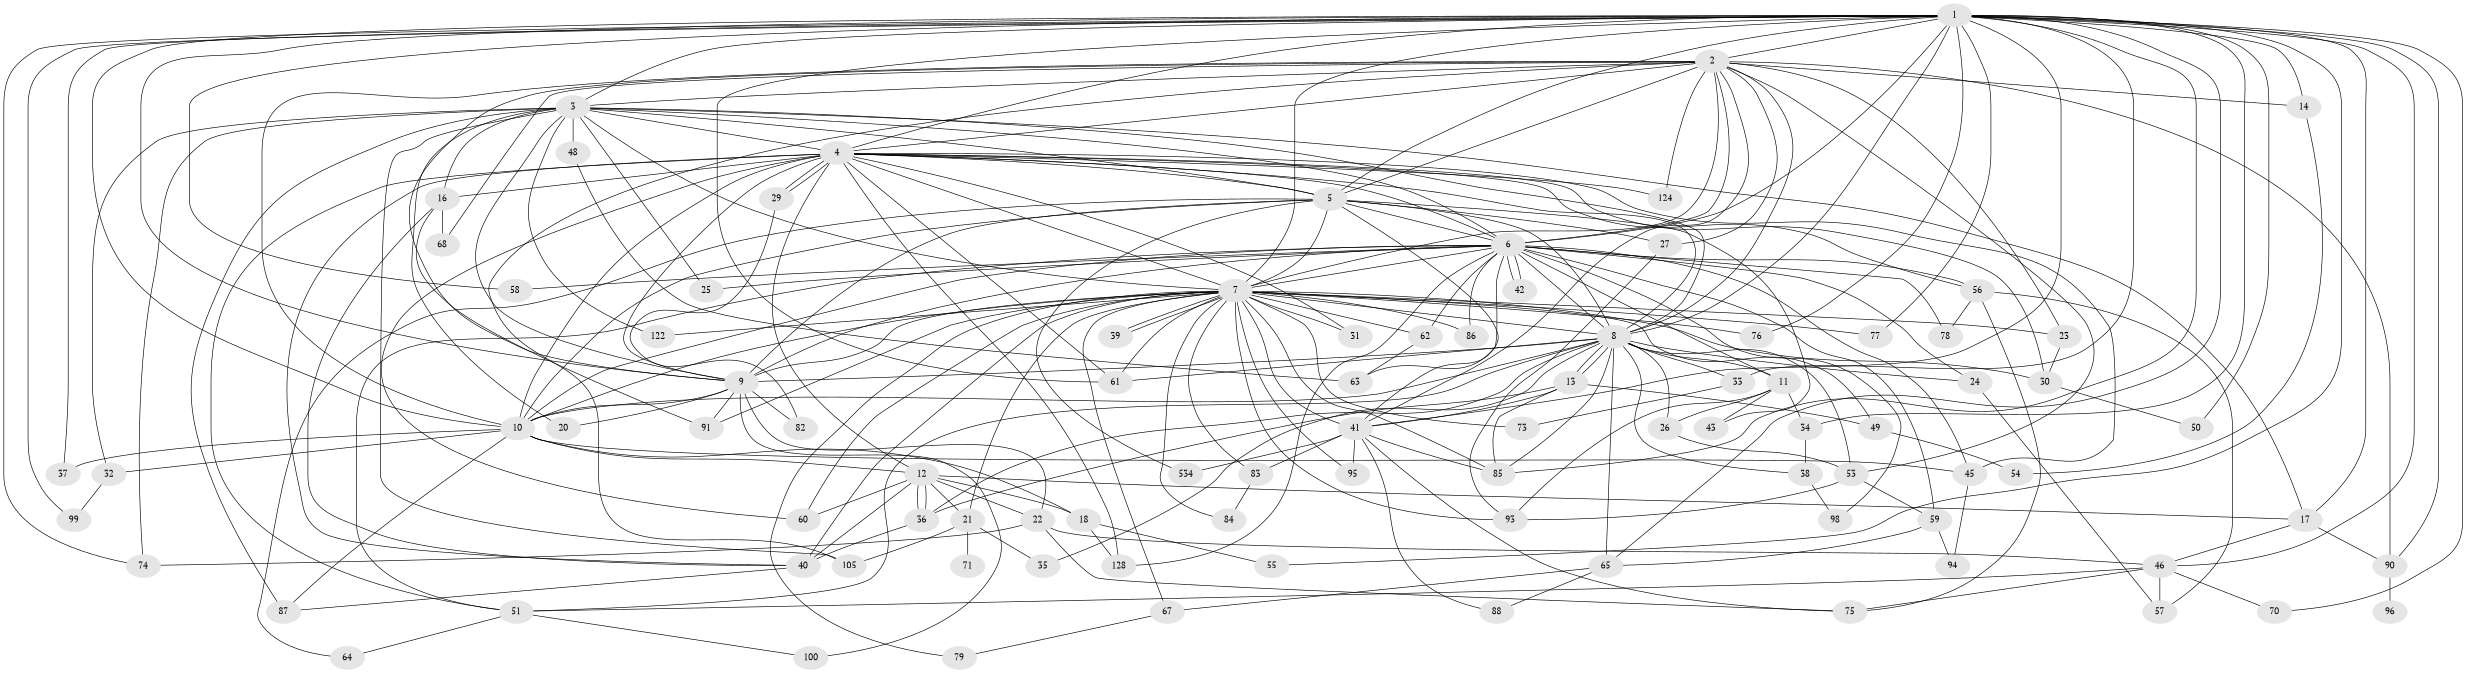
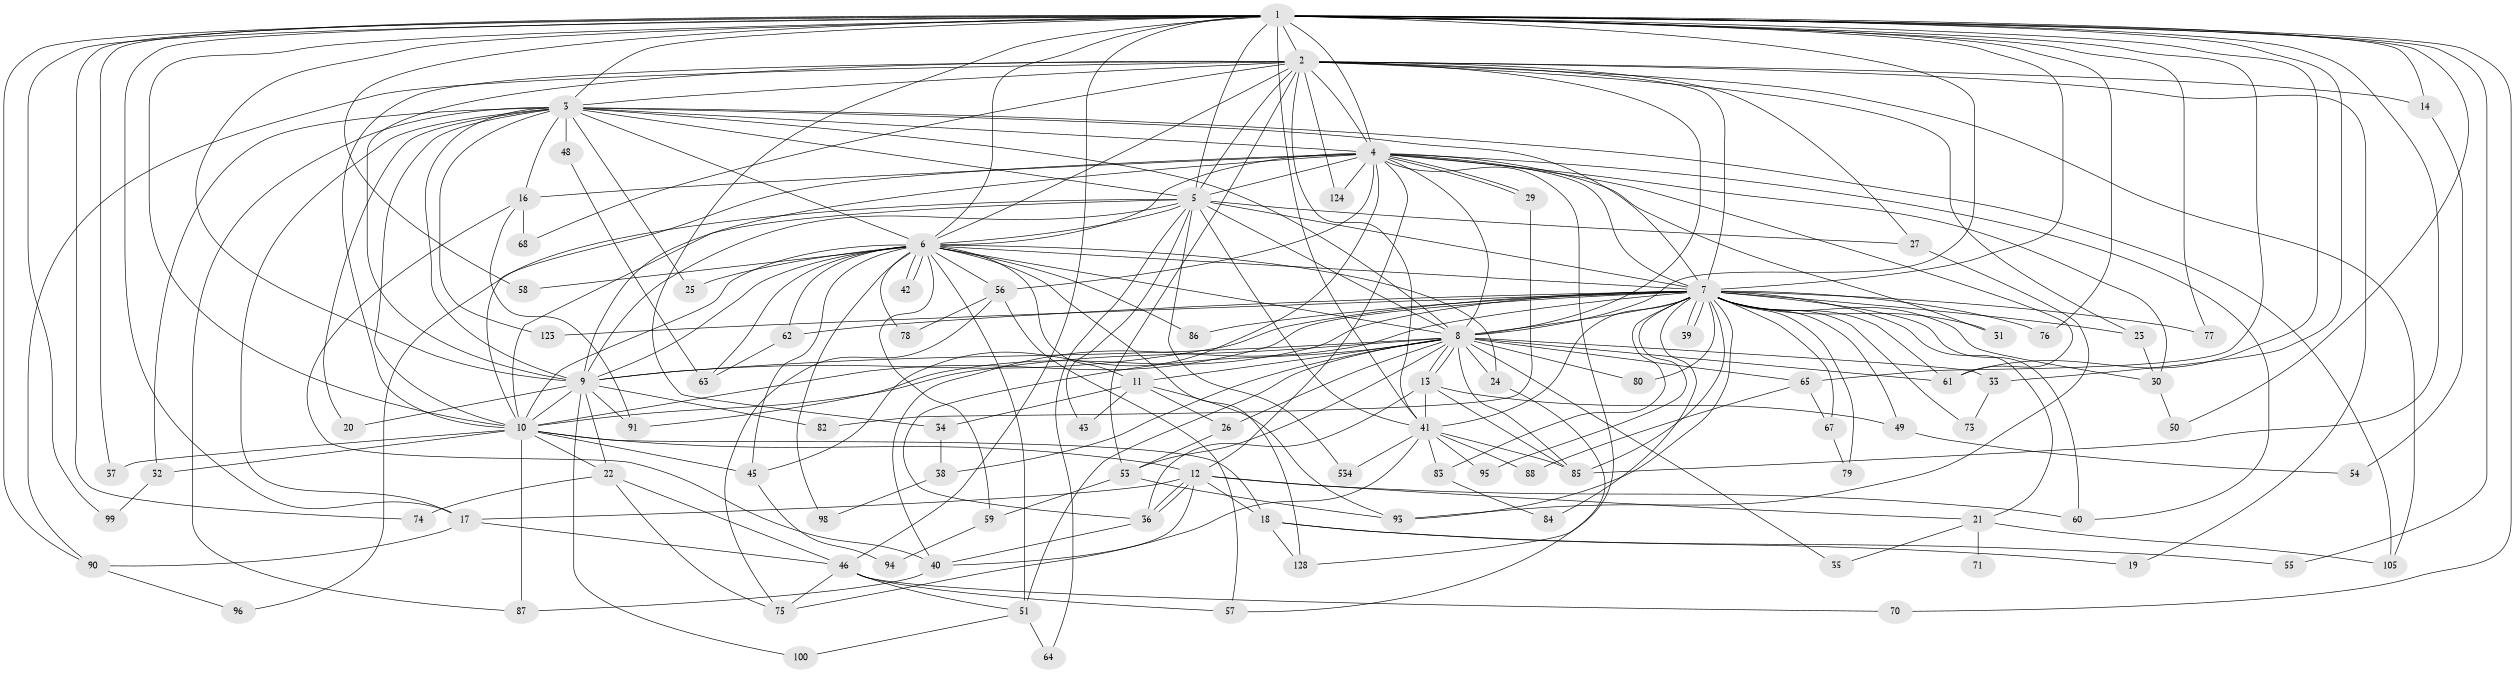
(179, 168) -> (383, 253)
none -> (690, 227)
(269, 246) -> none
(658, 337) -> (548, 337)
(293, 338) -> none
none -> (1638, 382)
(969, 493) -> (565, 451)
(1758, 557) -> none
none -> (2133, 566)
